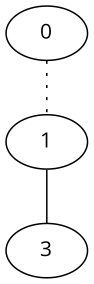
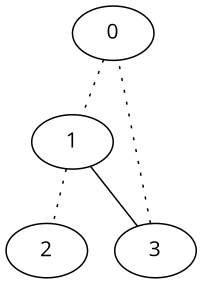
none -> (134, 142)
none -> (47, 251)
